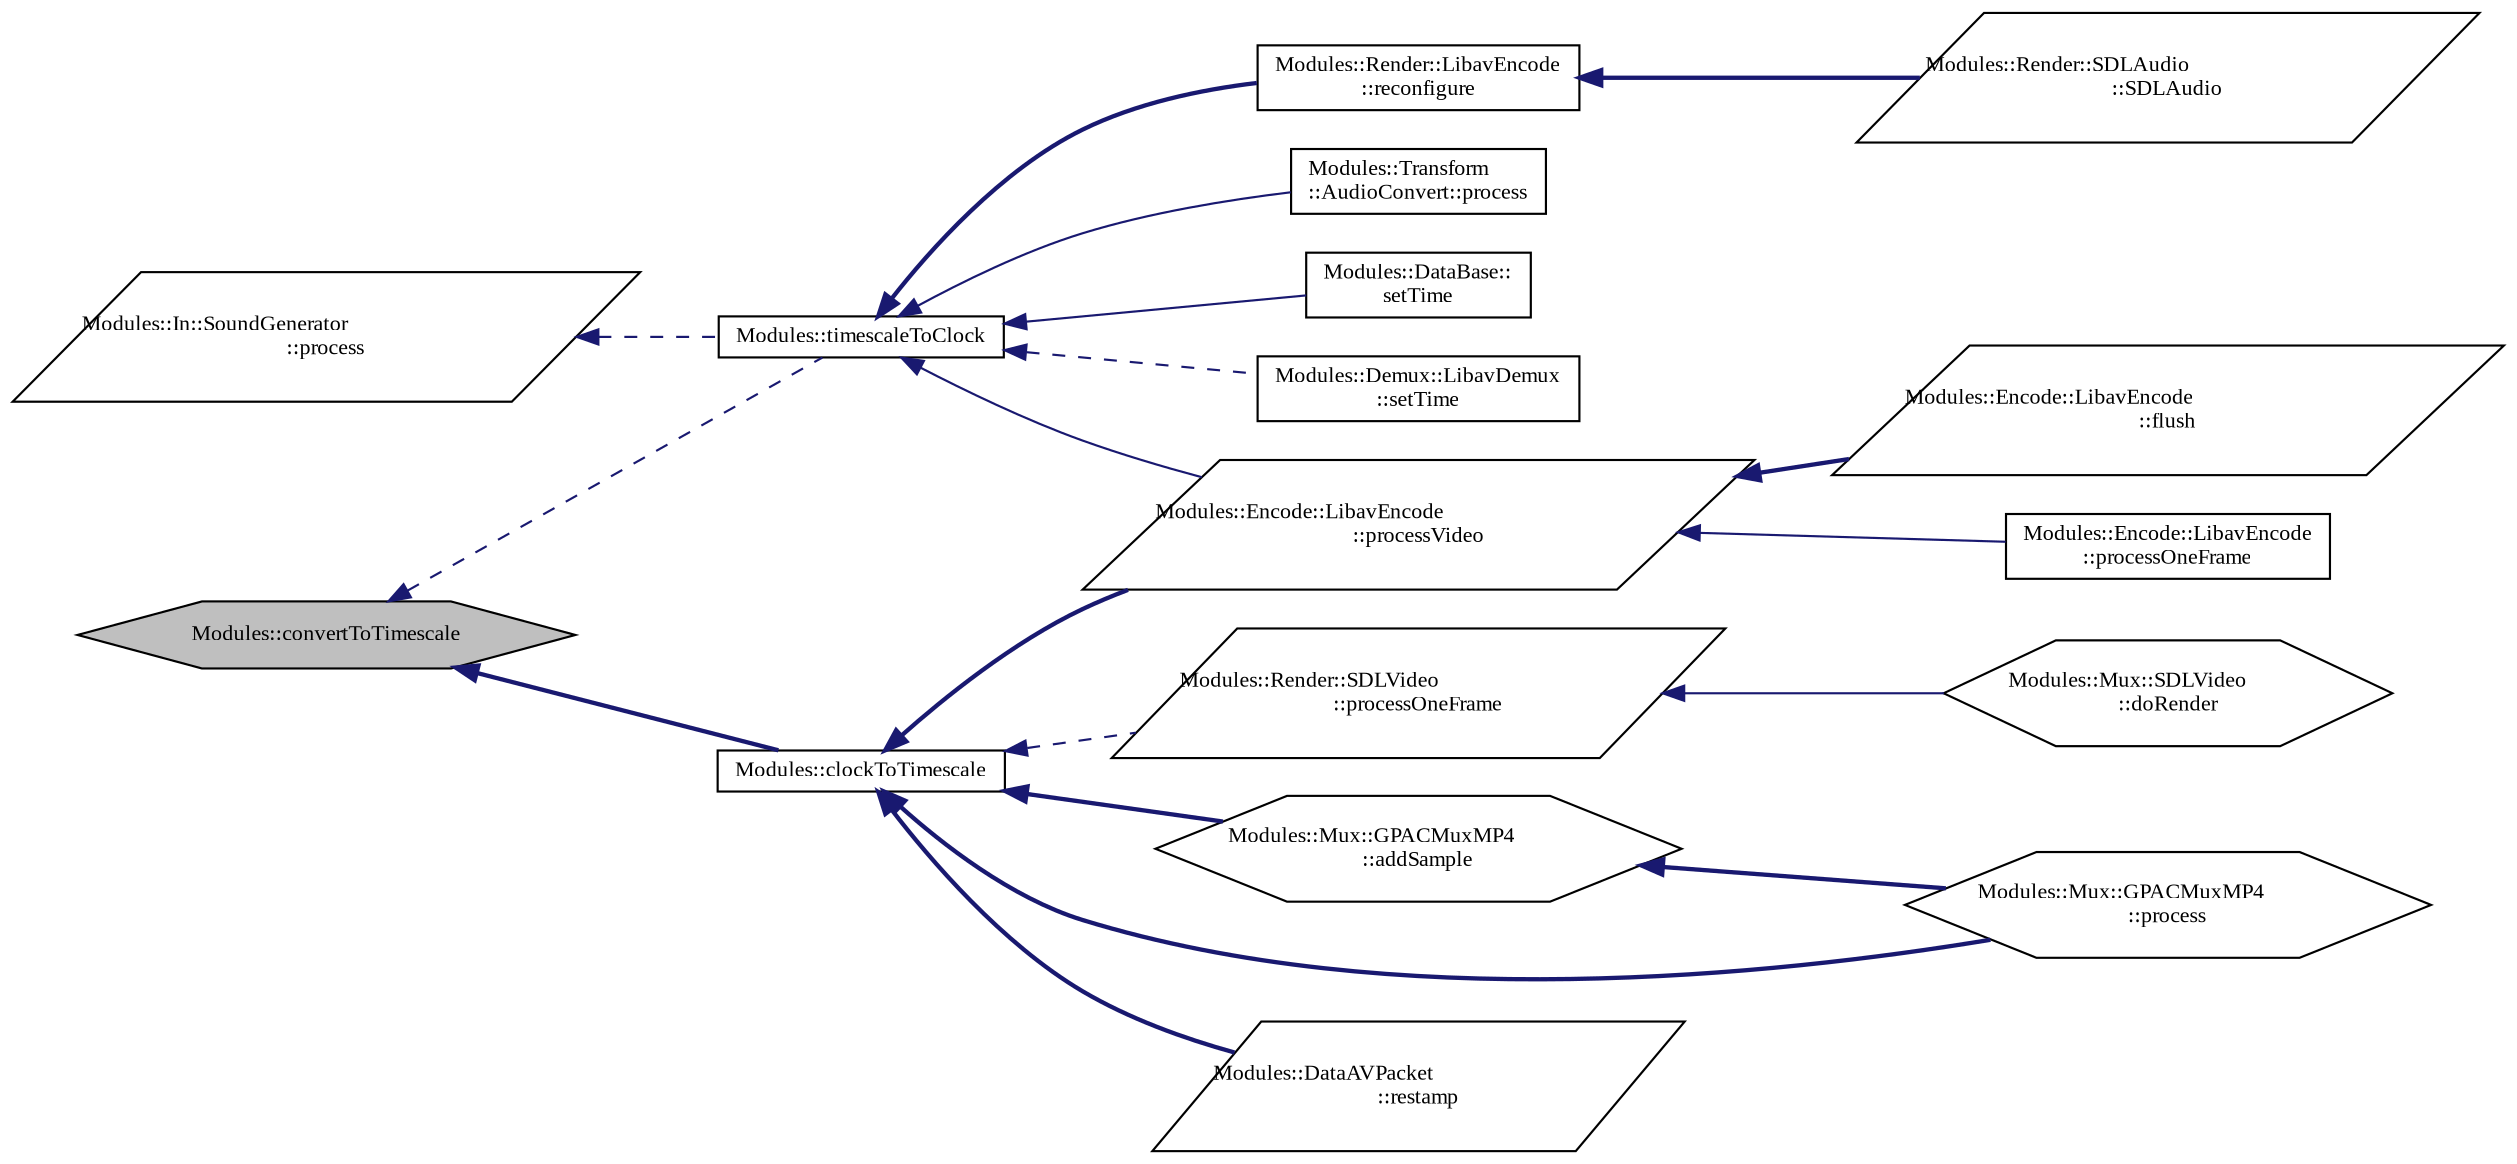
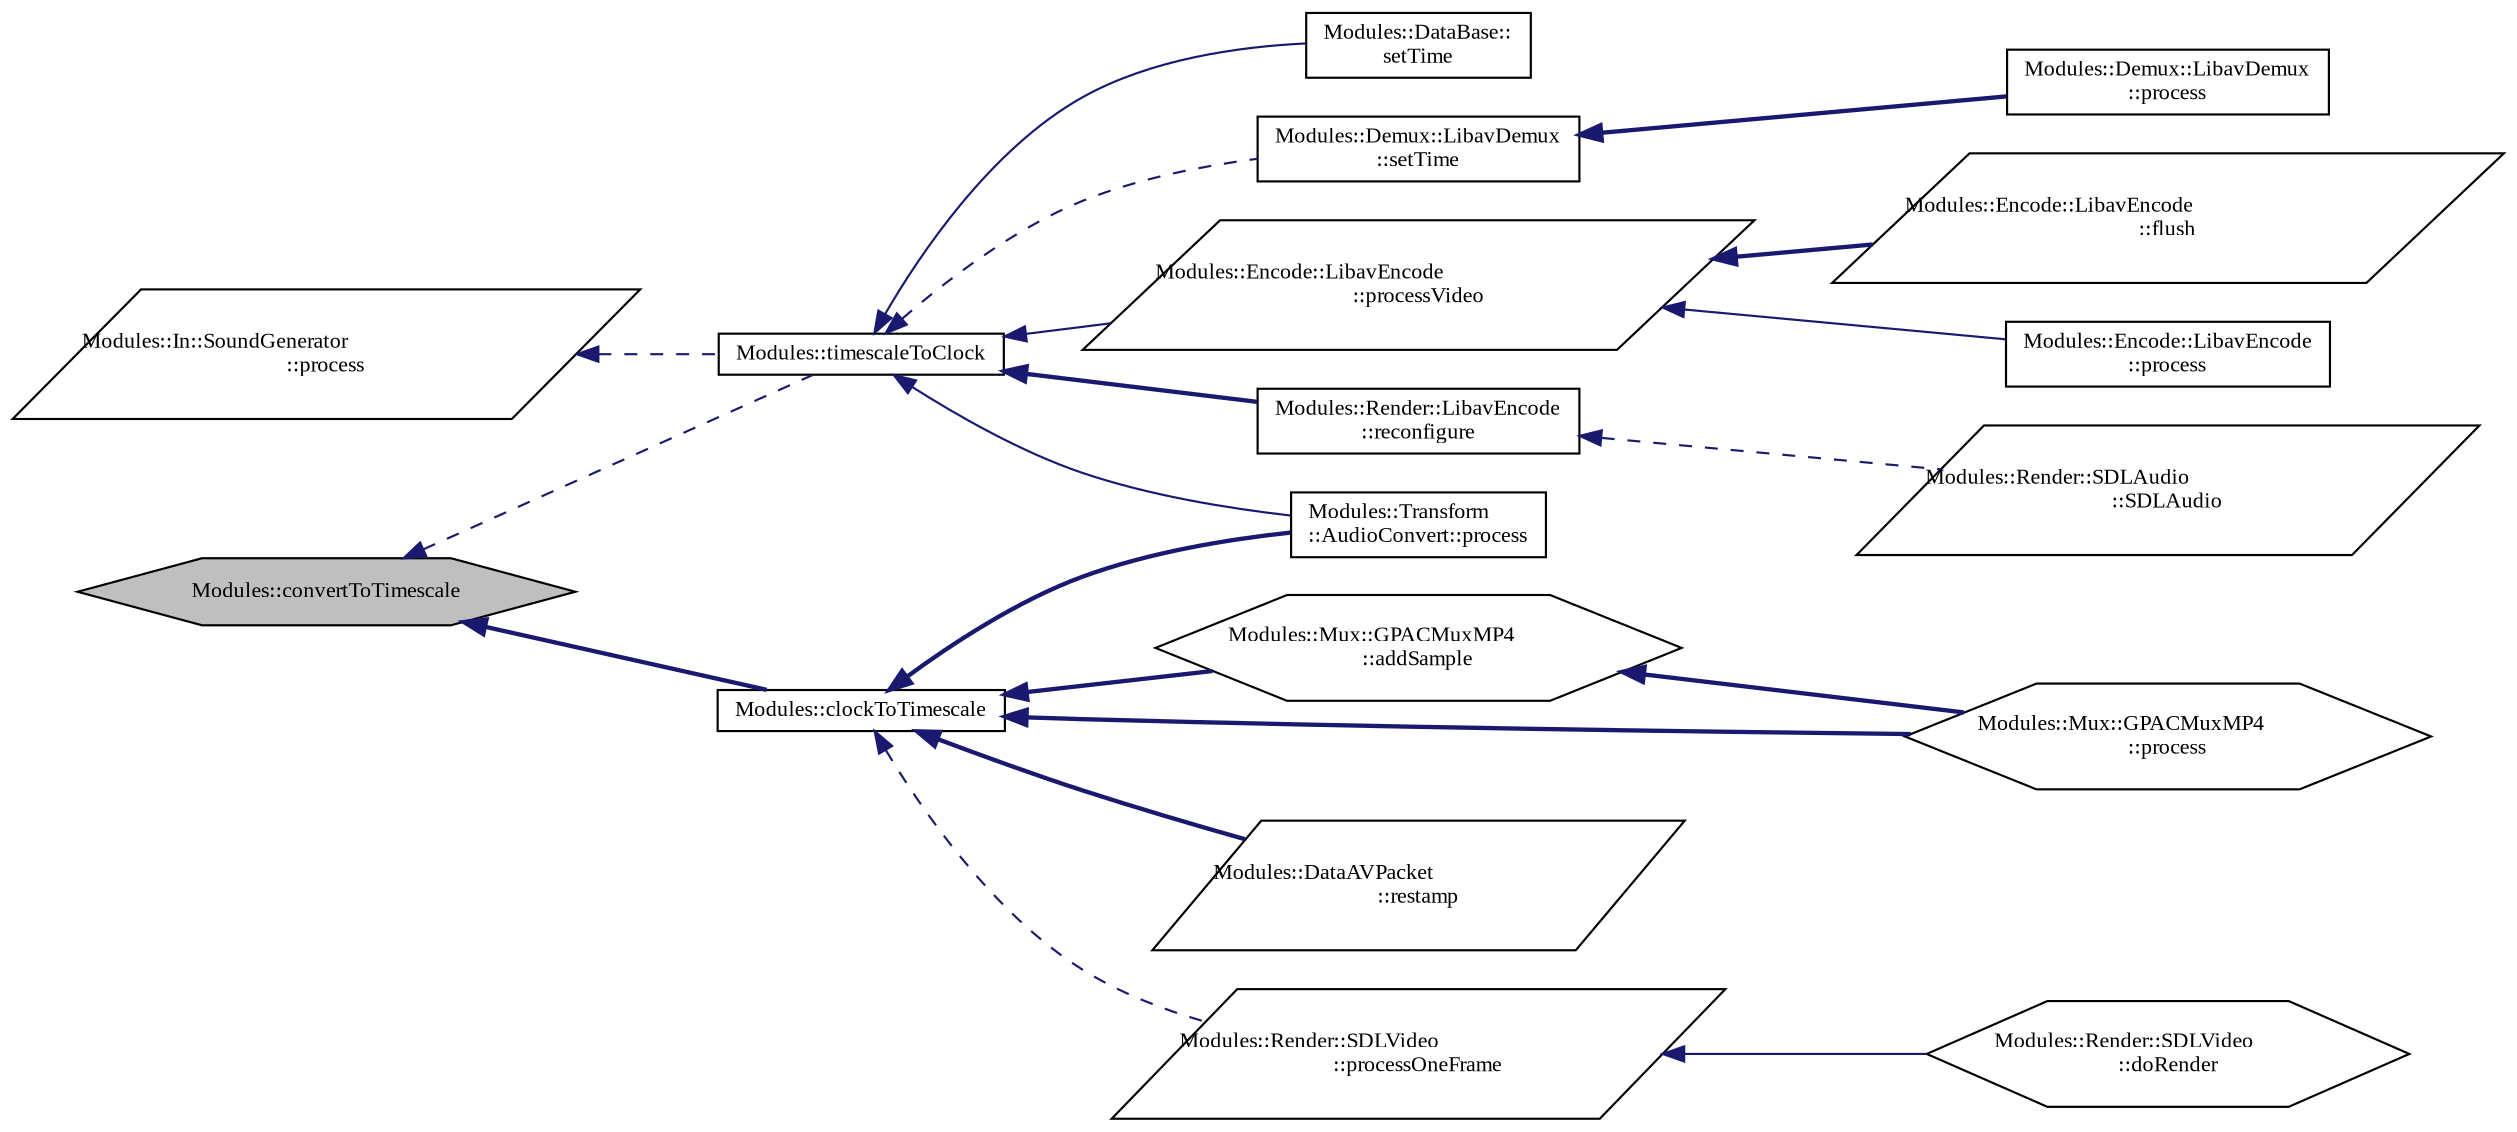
(1761, 78) -> (1771, 454)
none -> (2168, 82)
(2168, 546) -> (2168, 354)
(1008, 652) -> (1088, 575)
(2168, 693) -> (2168, 1054)
